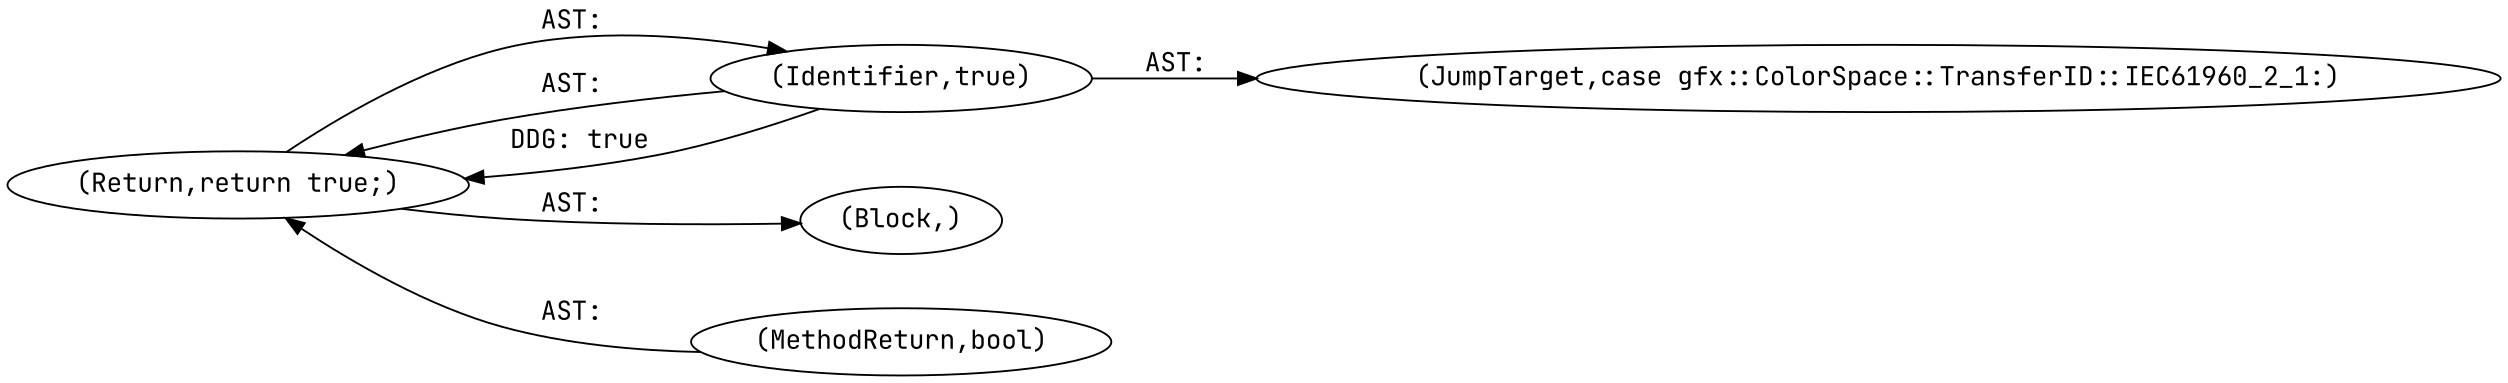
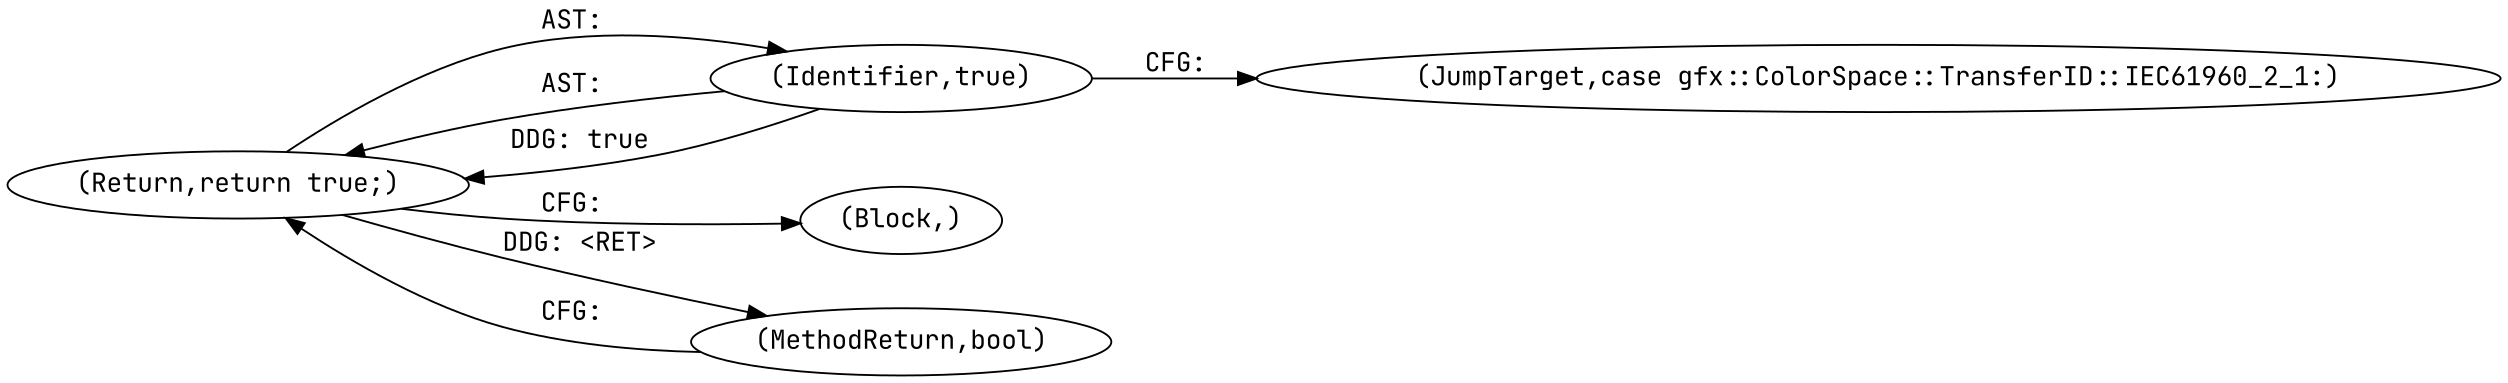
(1184, 64) -> (1184, 64)
(580, 205) -> (580, 205)
none -> (544, 268)
(580, 313) -> (580, 313)
